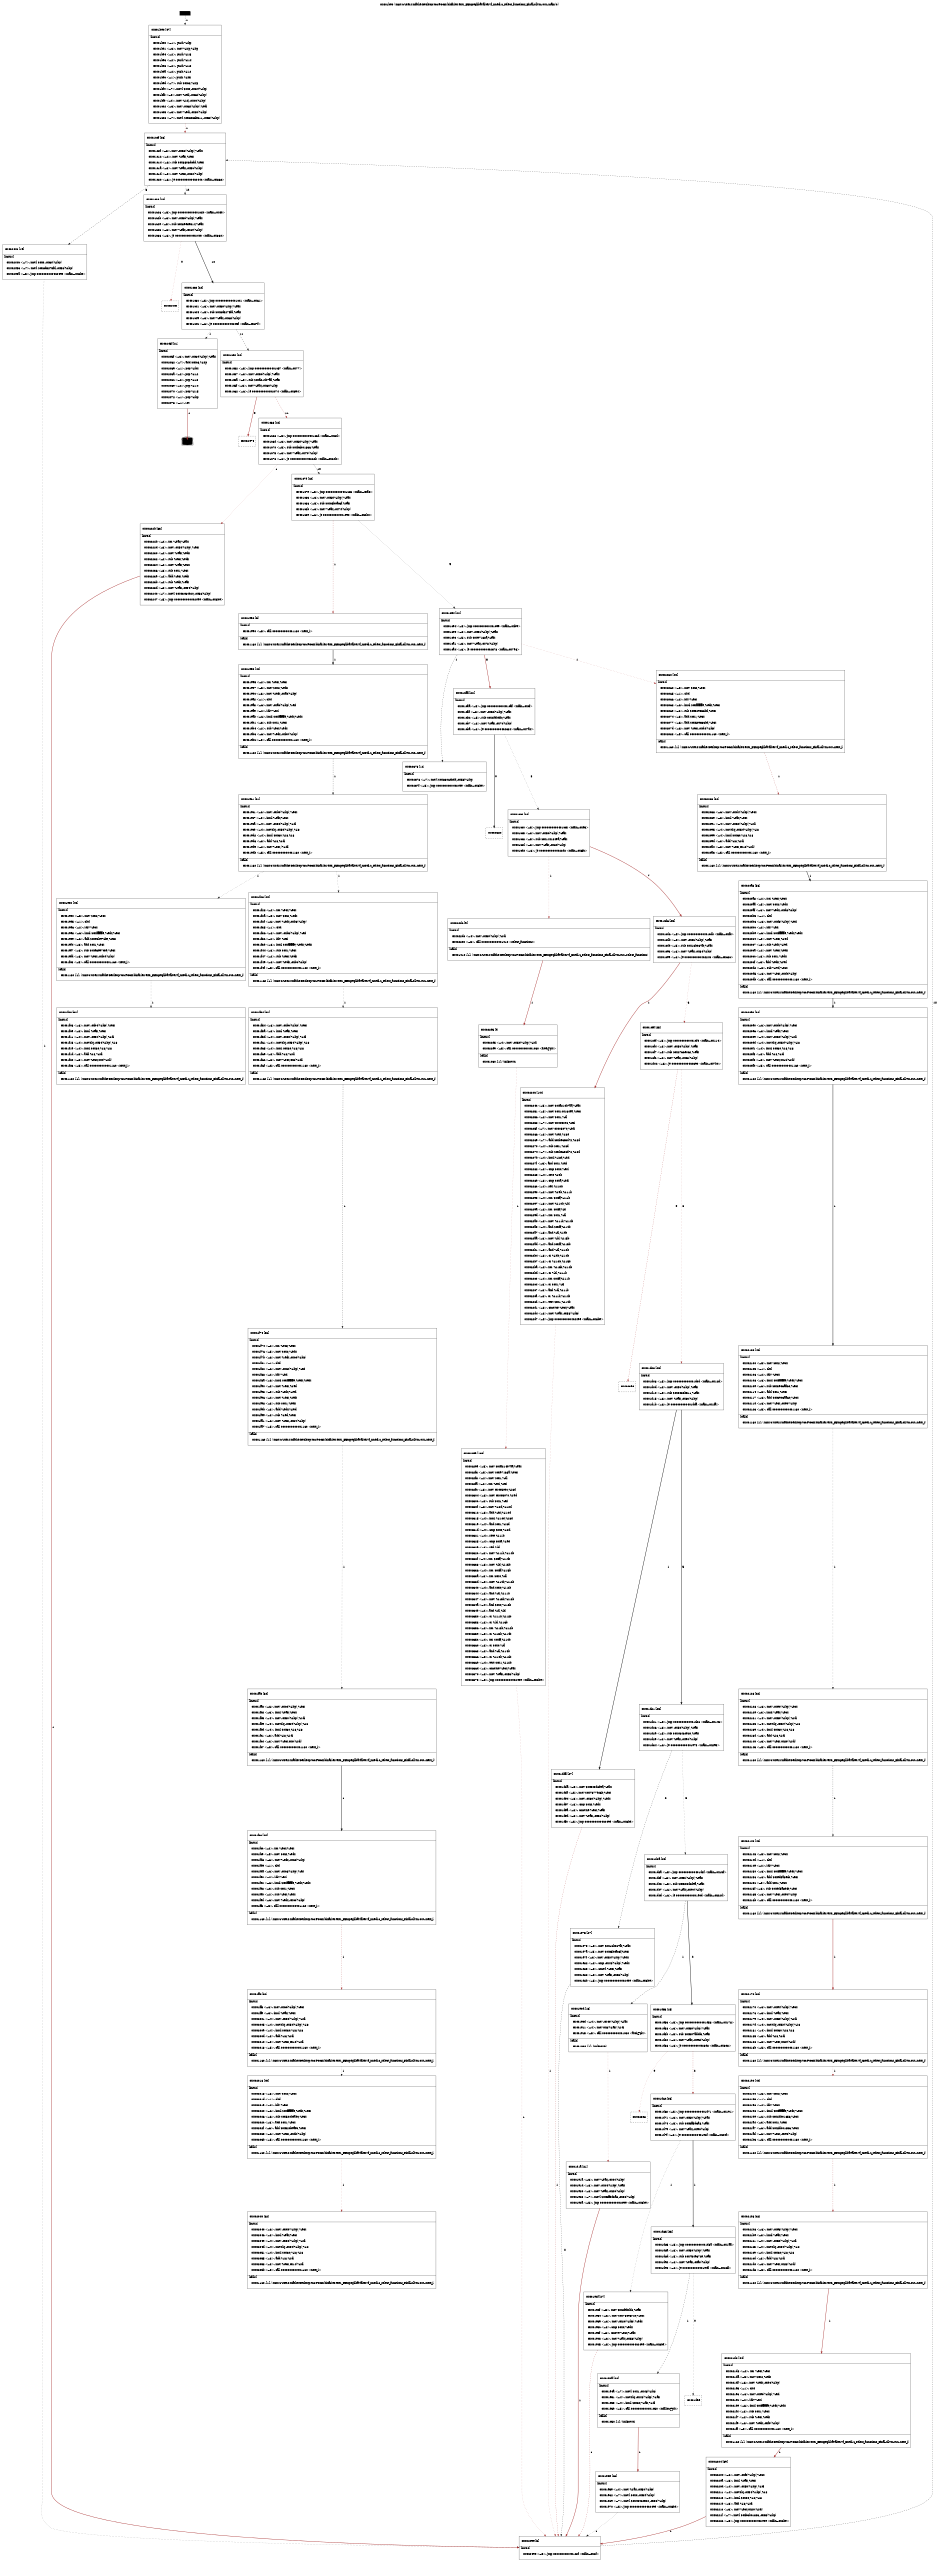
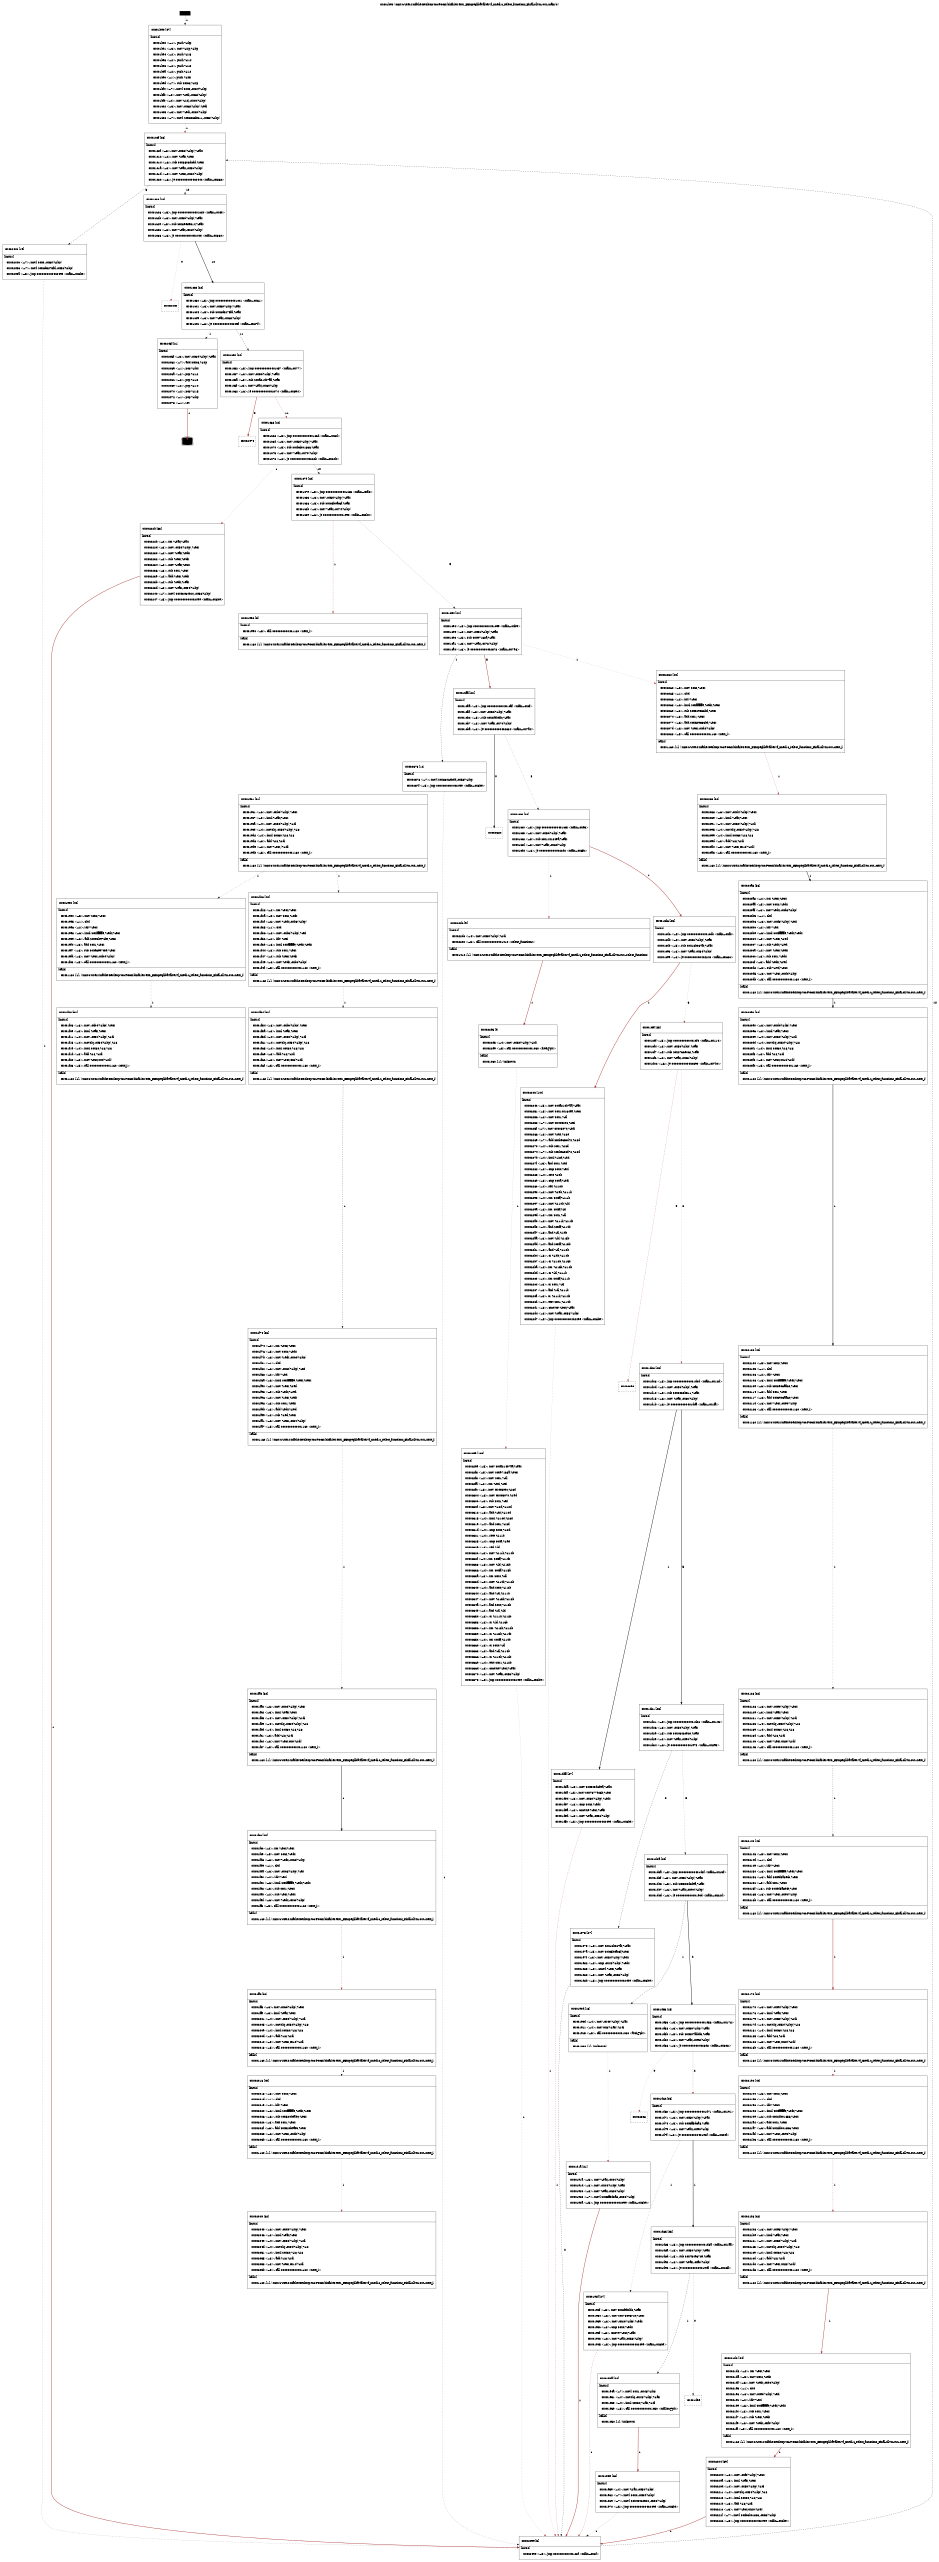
(333, 712) -> none
none -> (443, 1691)
